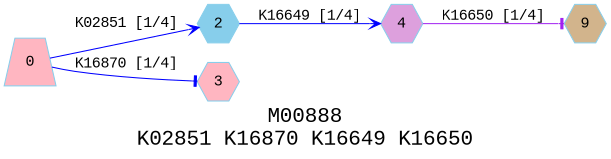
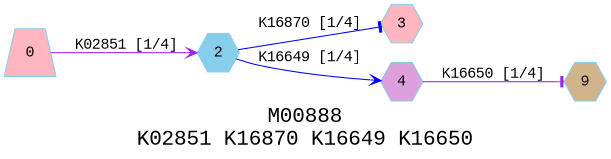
(119, 44) -> (119, 53)
(122, 77) -> (308, 39)
